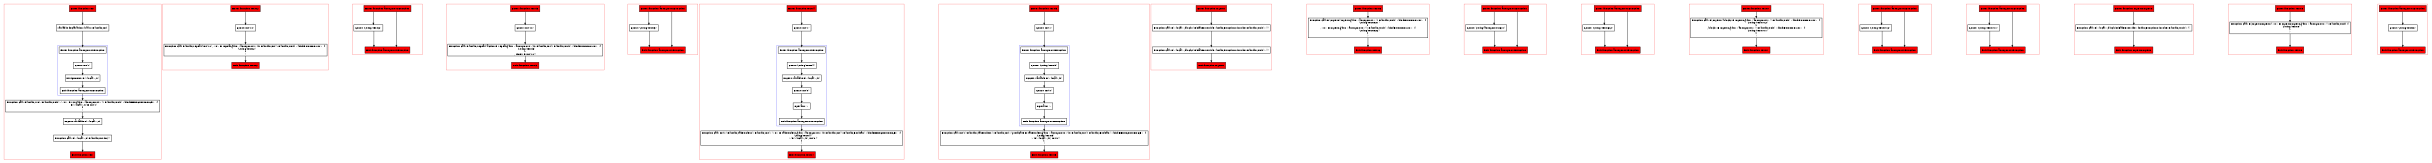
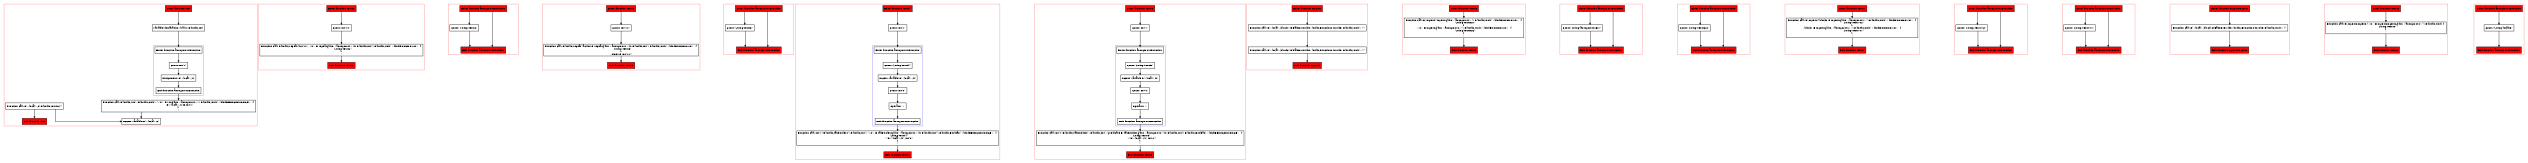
(2403, 28) -> (2499, 28)
(83, 129) -> (82, 121)
